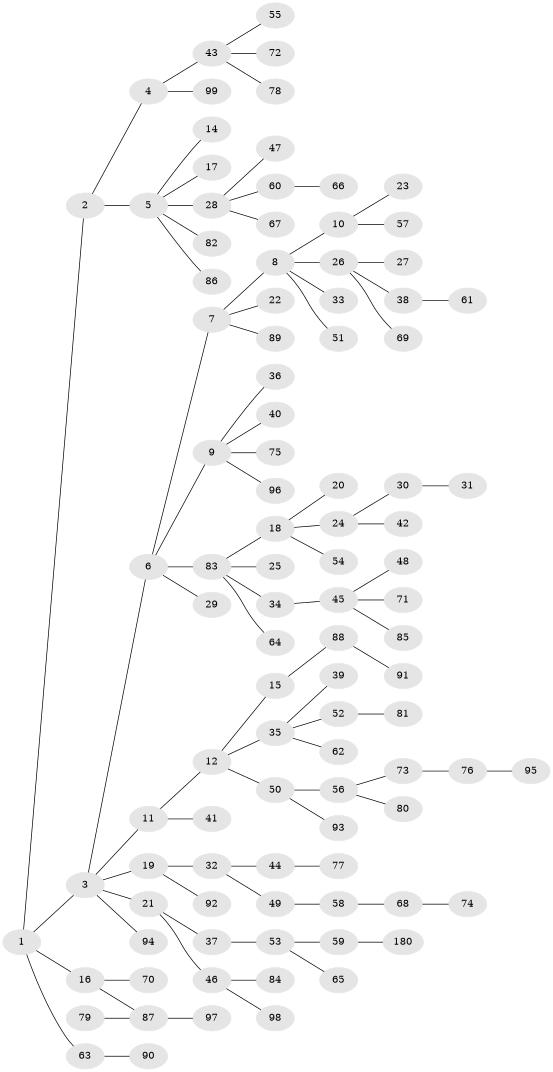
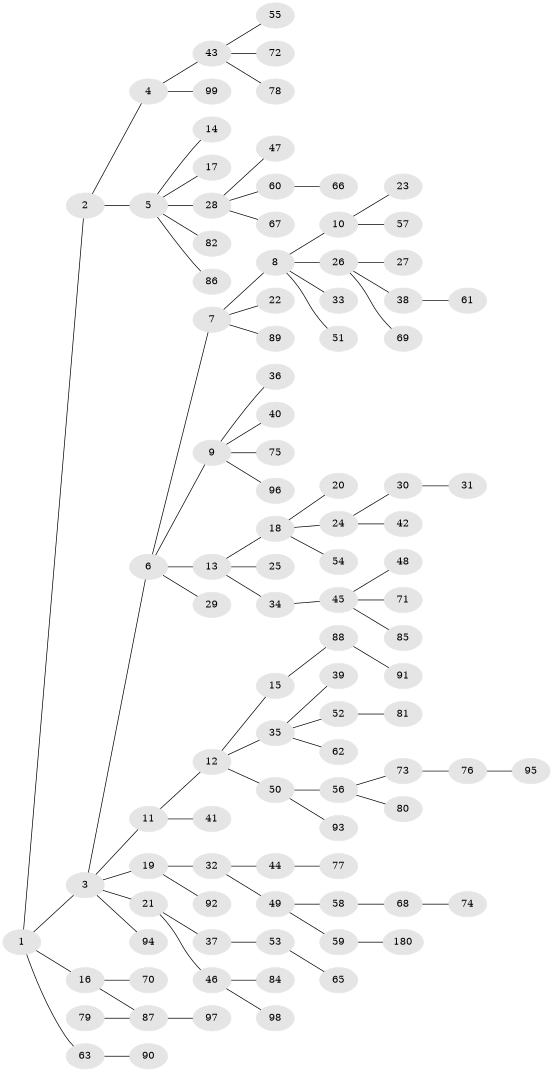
(212, 567) -> (212, 567)
(275, 643) -> none
(307, 942) -> (307, 923)
